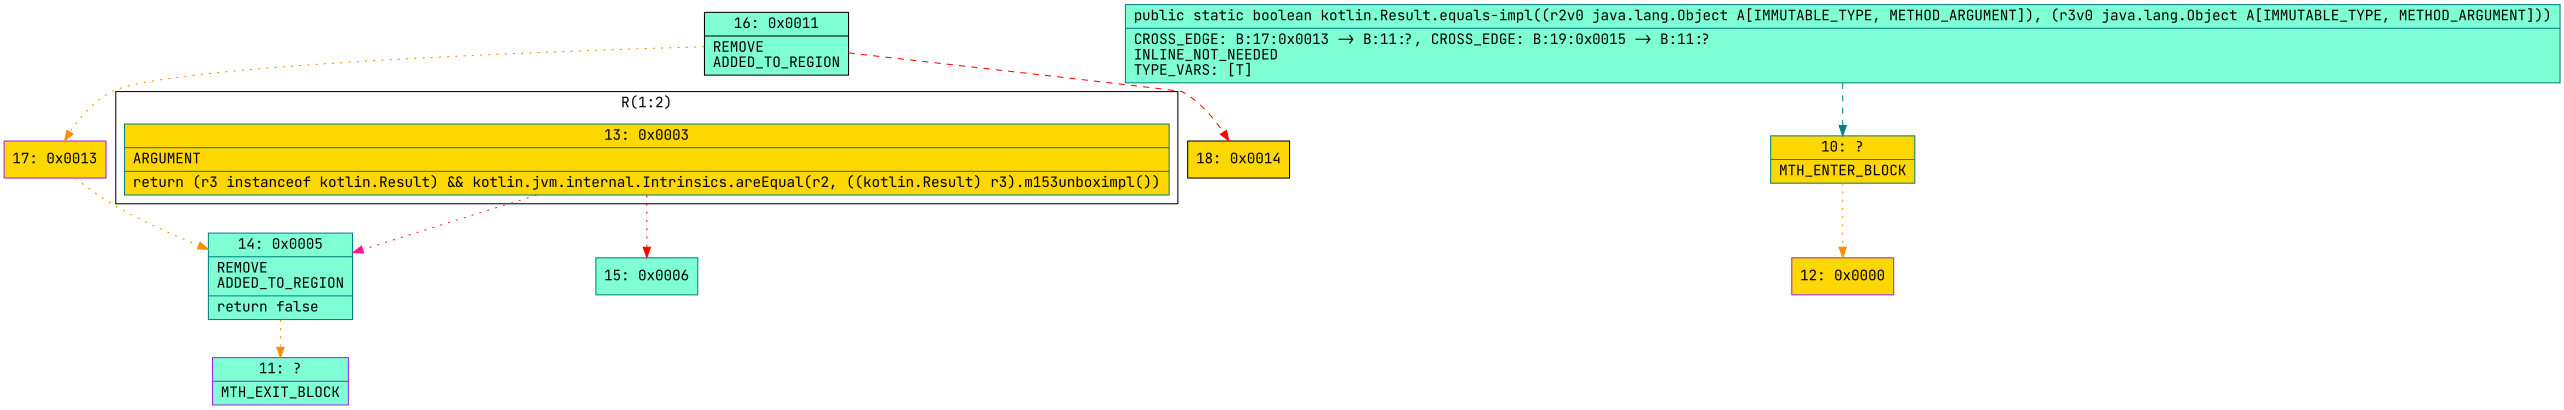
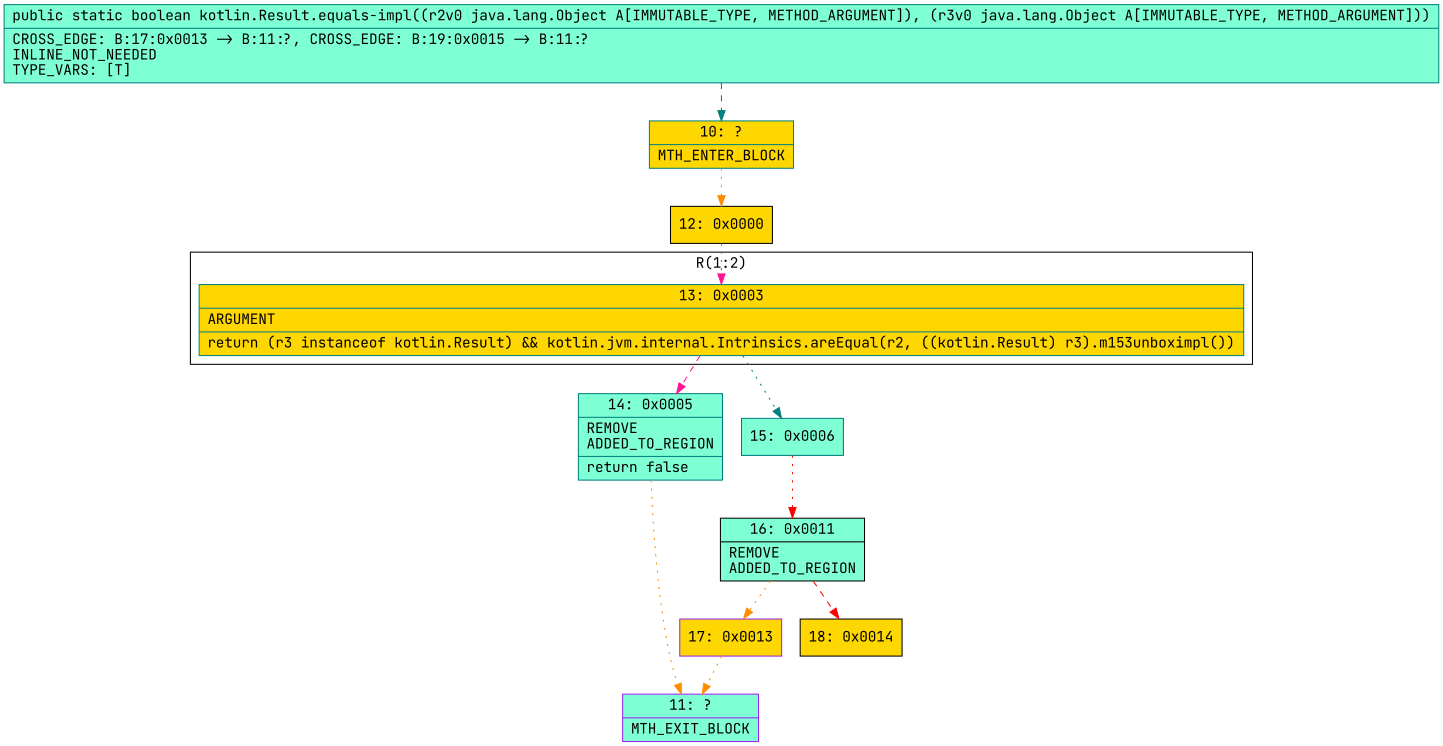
(134, 216) -> (714, 671)
(647, 221) -> (760, 383)
(450, 222) -> (691, 371)
none -> (721, 259)
(1843, 276) -> (721, 225)
none -> (792, 481)
